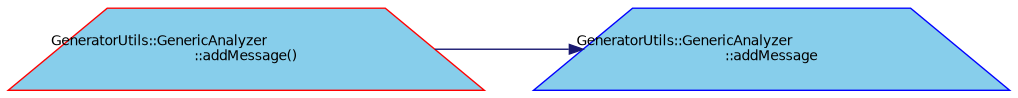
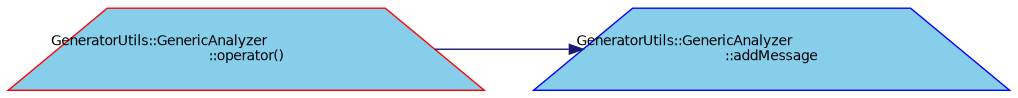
(246, 49) -> (246, 49)
